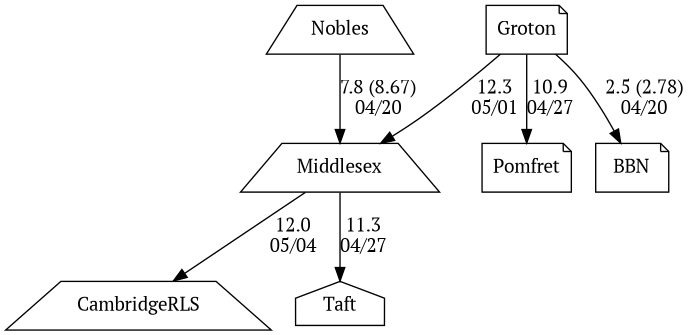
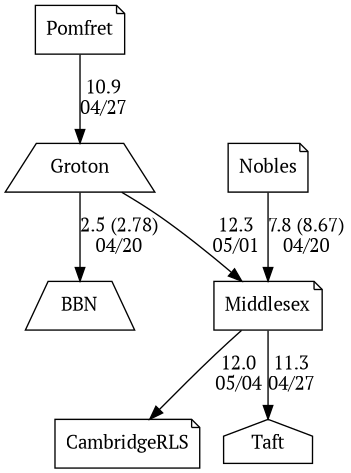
(340, 30) -> (268, 168)
(527, 30) -> (80, 168)
(527, 92) -> (80, 92)
(340, 168) -> (268, 306)
(632, 168) -> (80, 306)
(138, 306) -> (127, 444)
